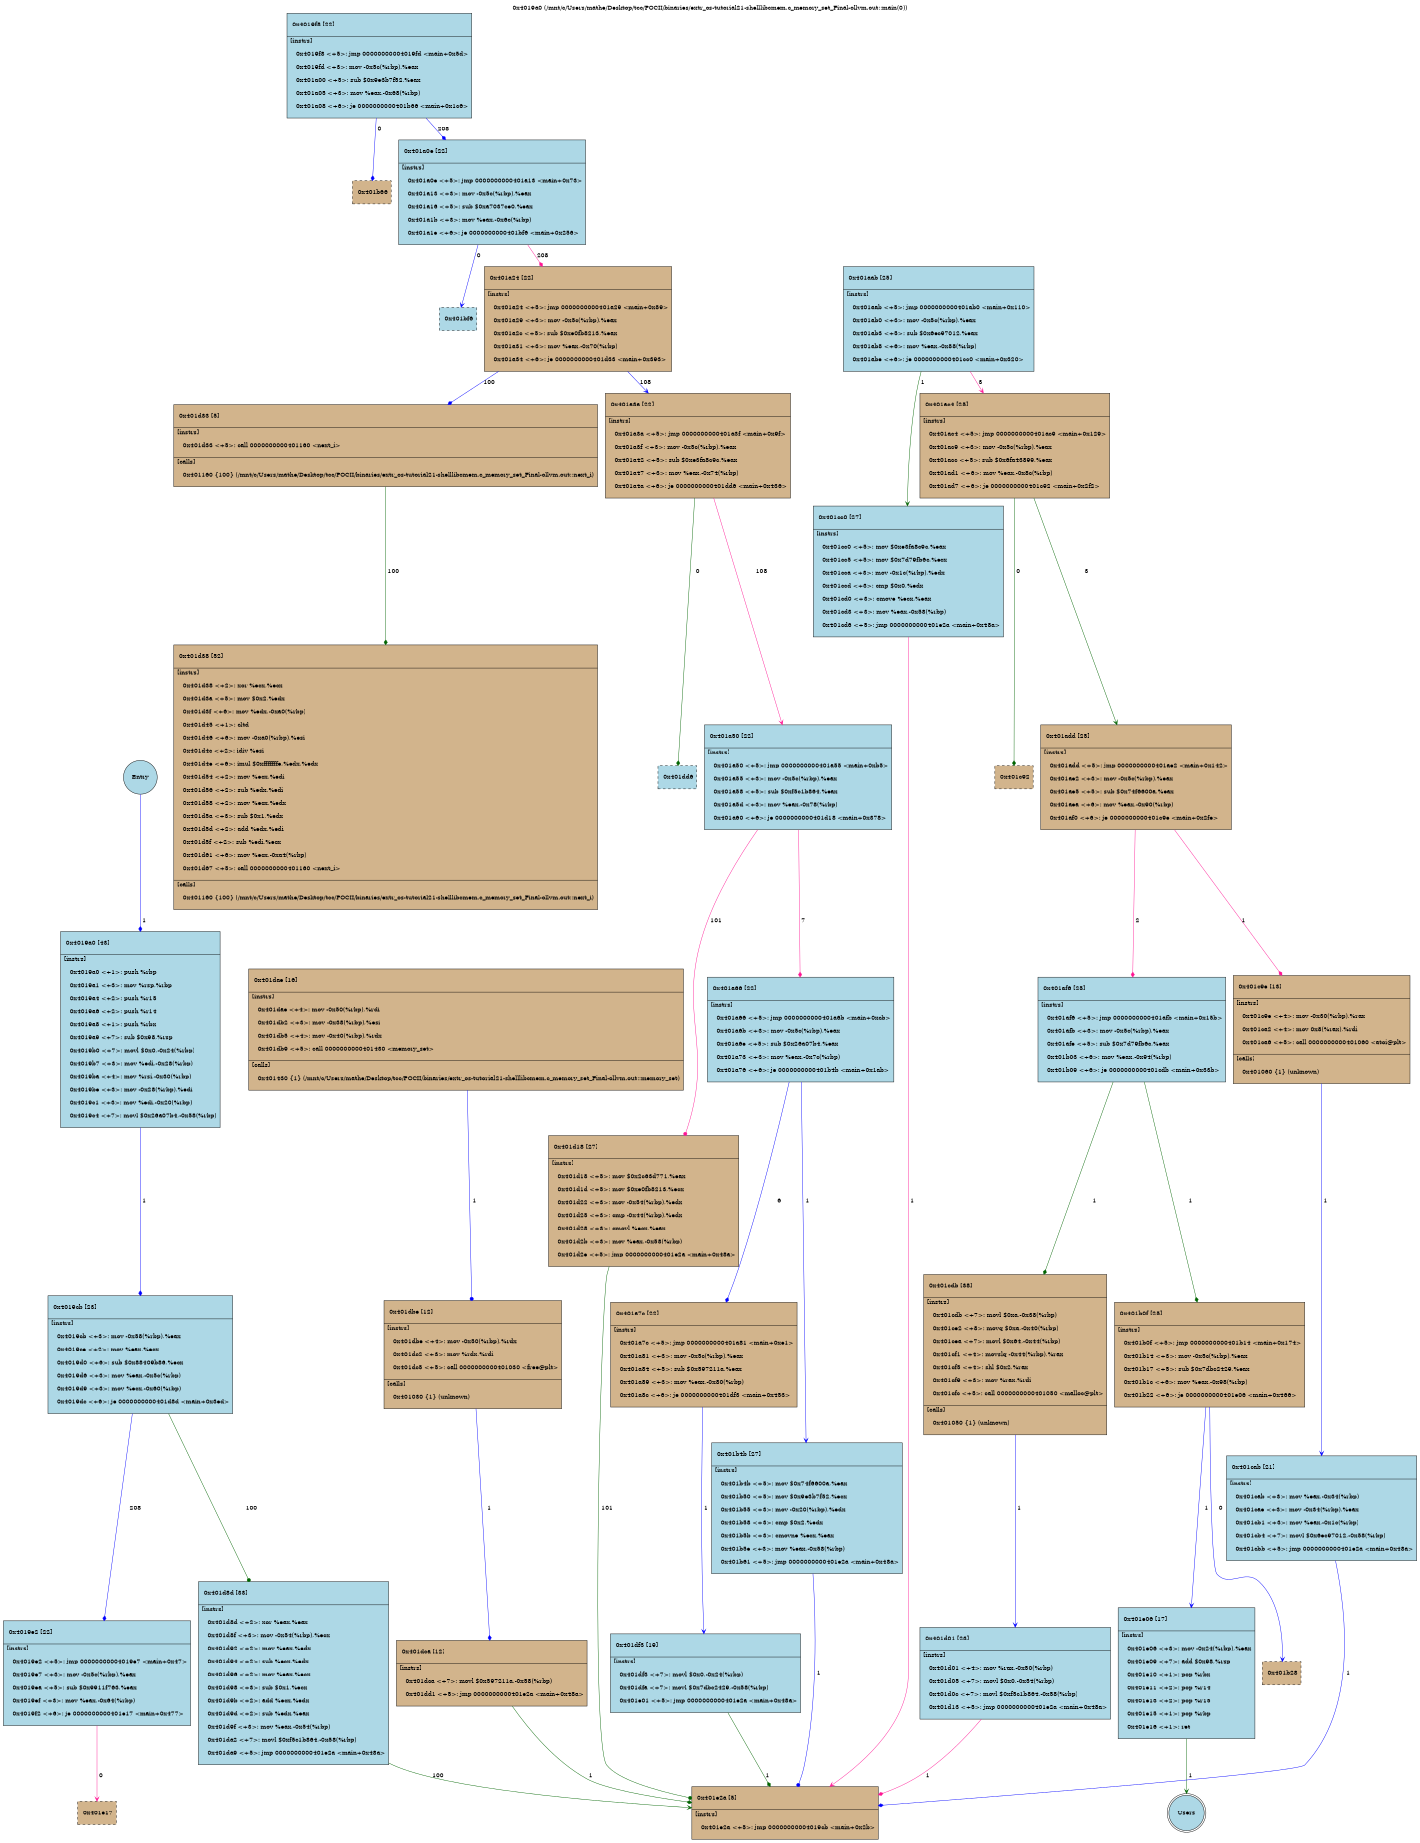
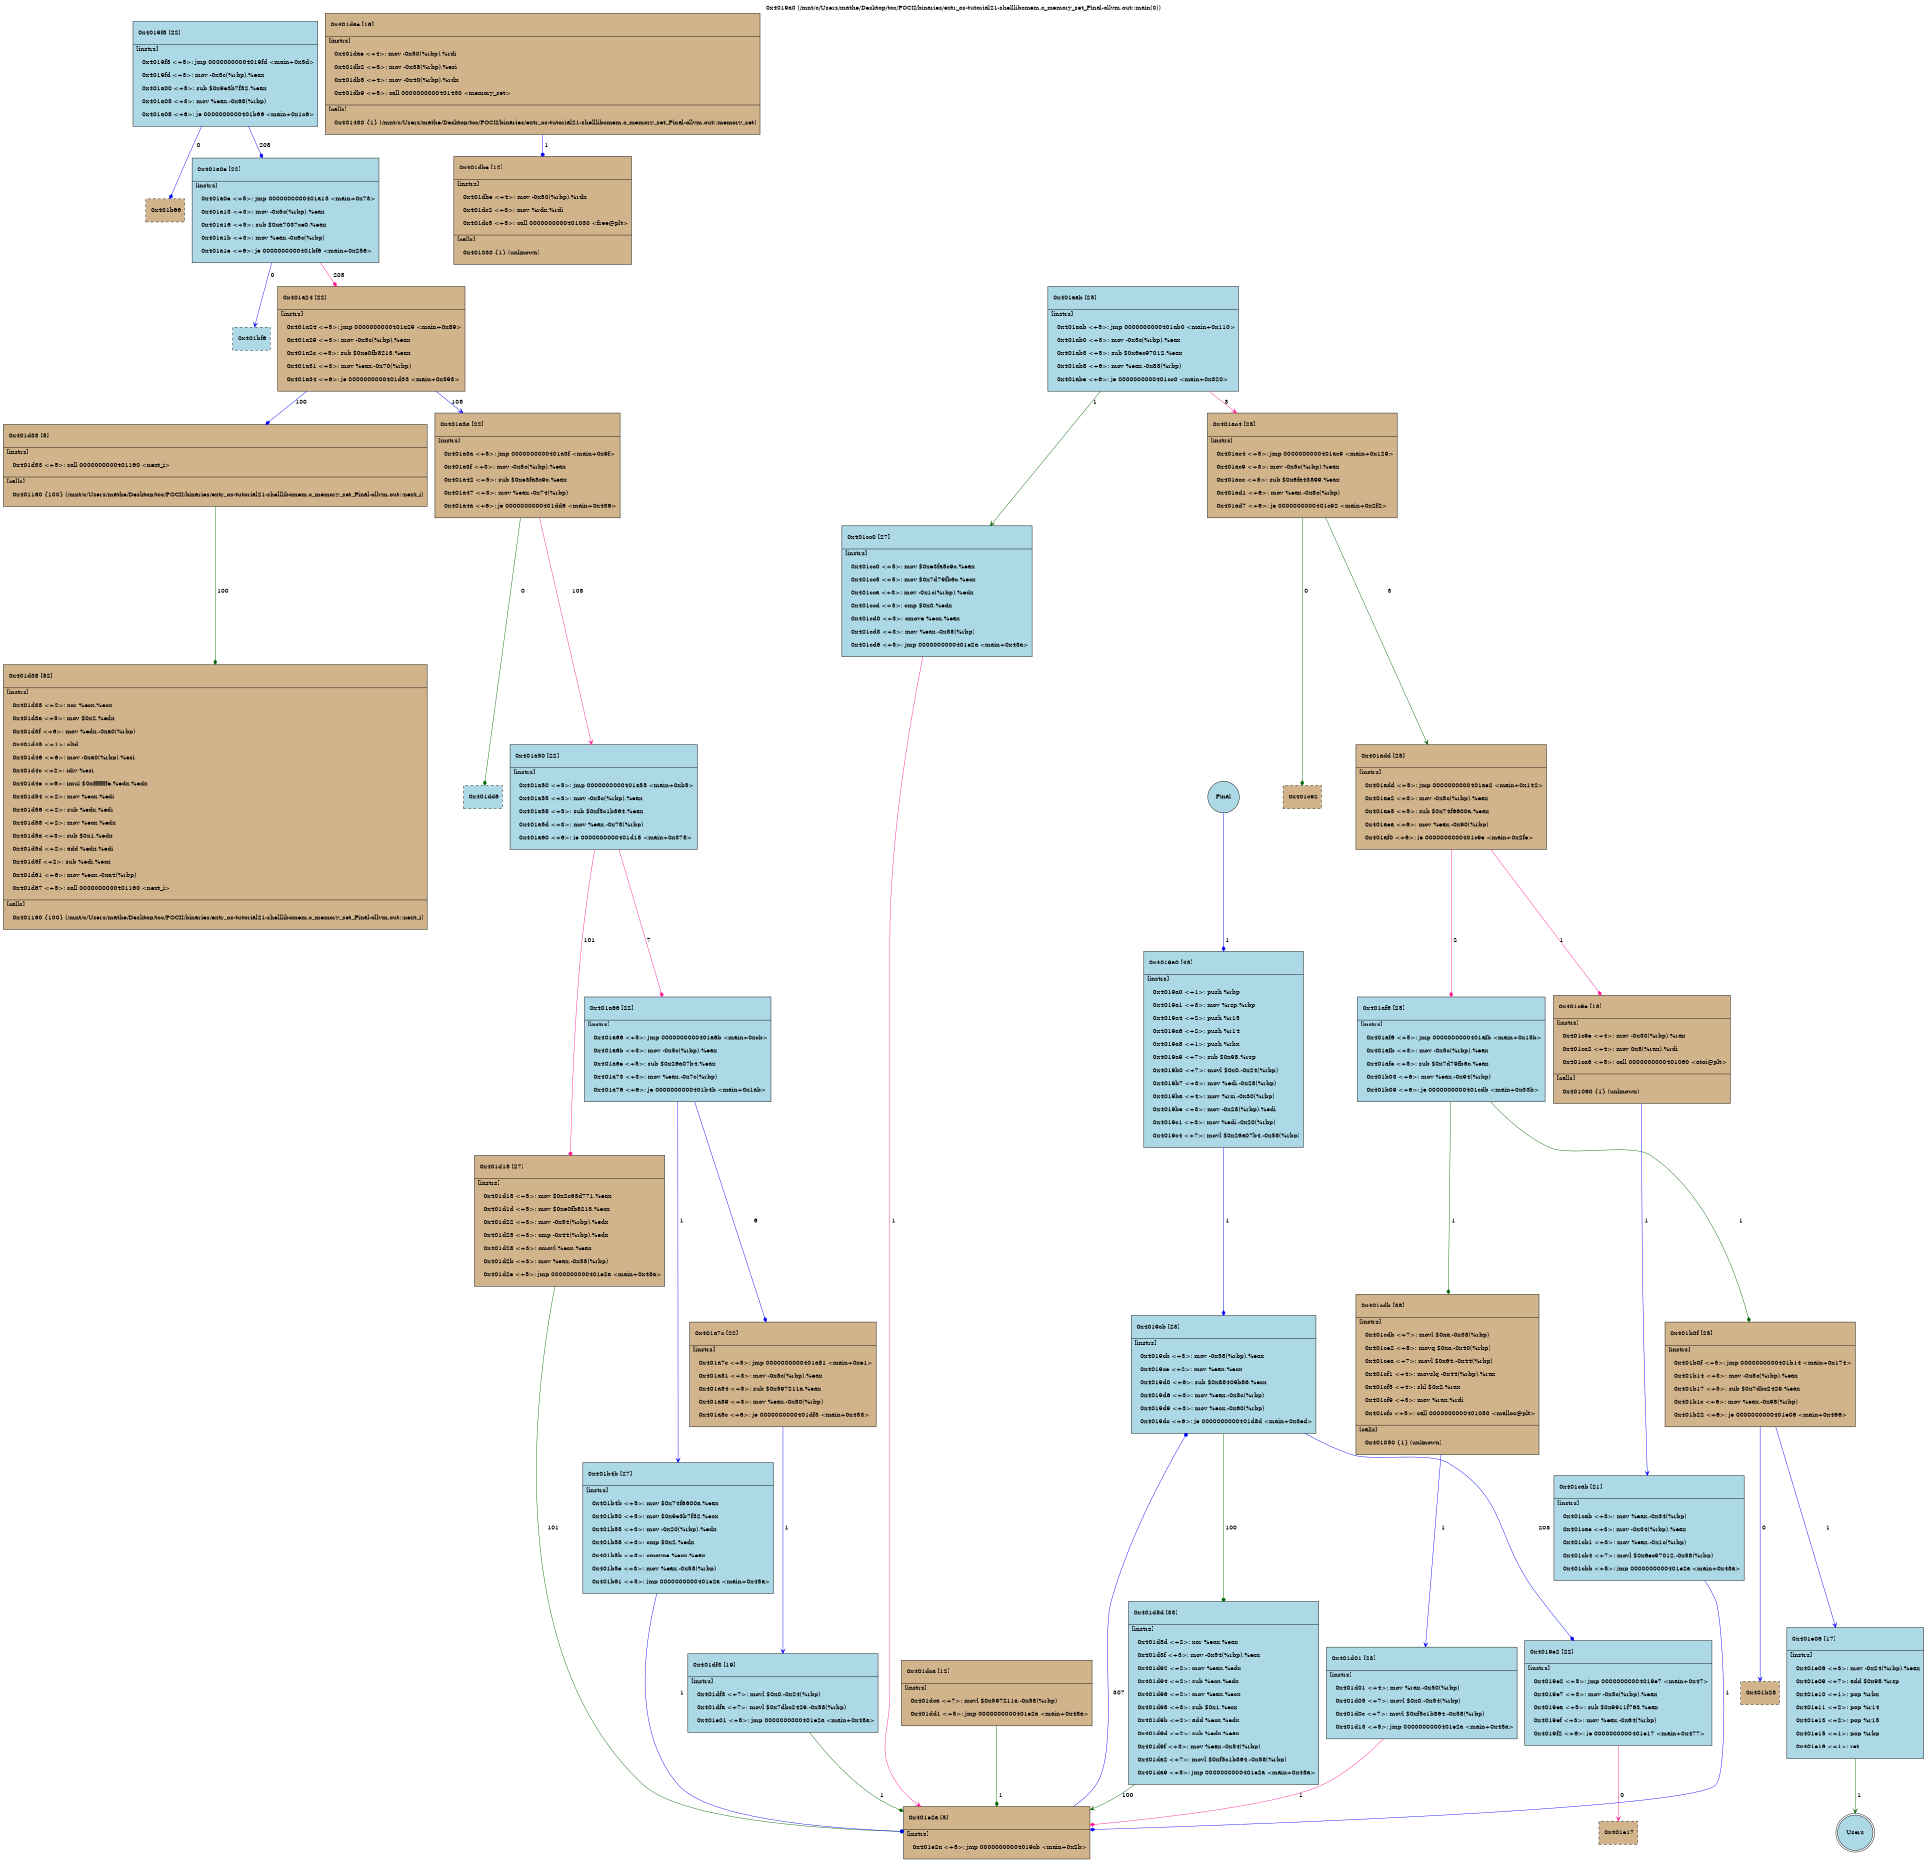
(140, 777) -> (1224, 797)
(483, 1522) -> none
none -> (1108, 1619)
